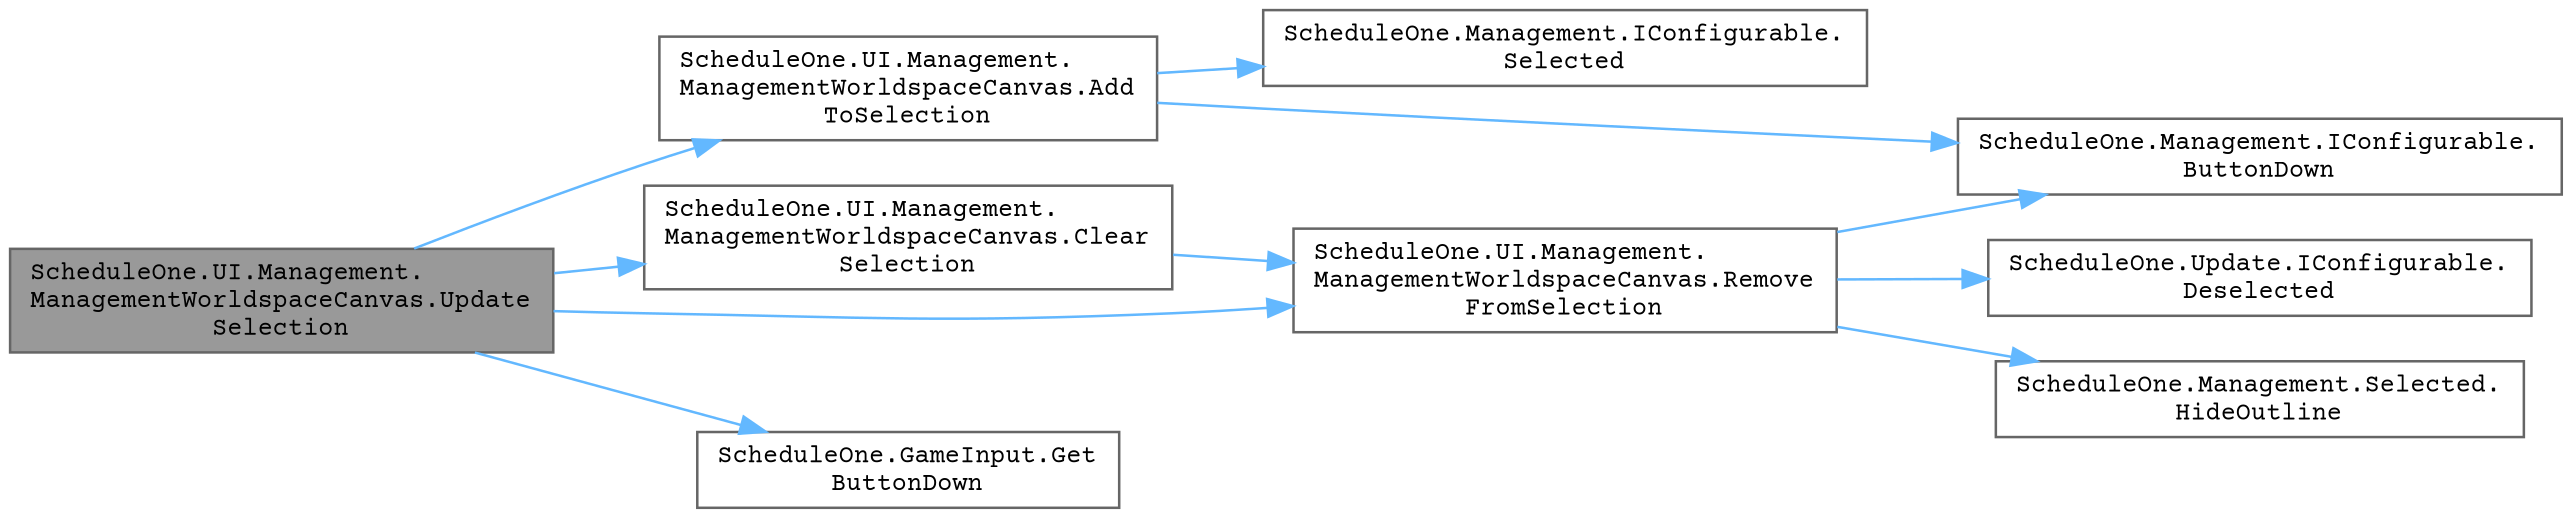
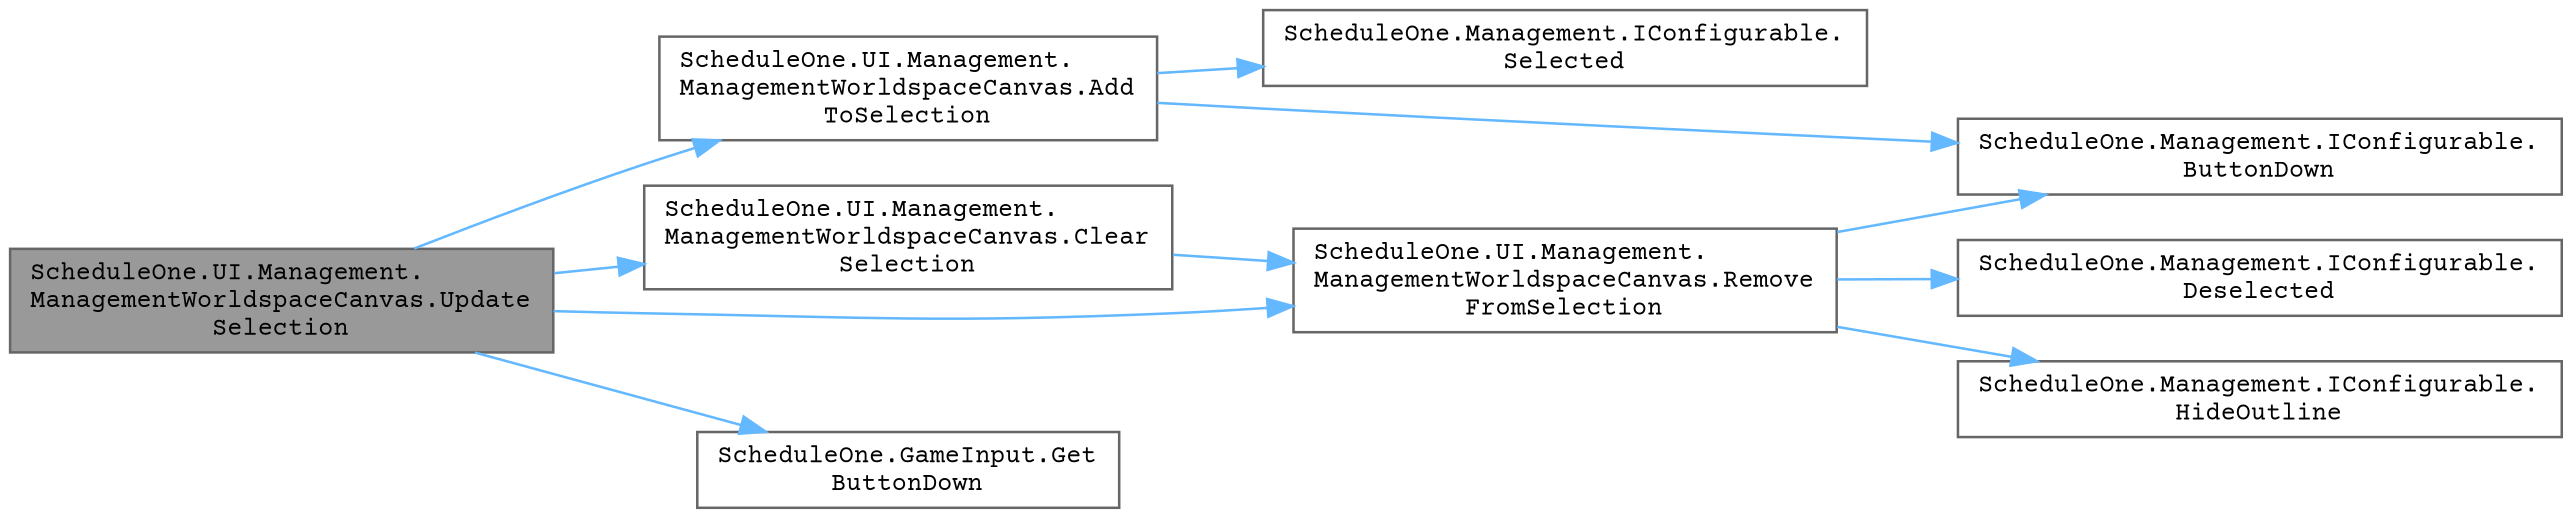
(2260, 278) -> (2260, 278)
(2260, 399) -> (2260, 399)
